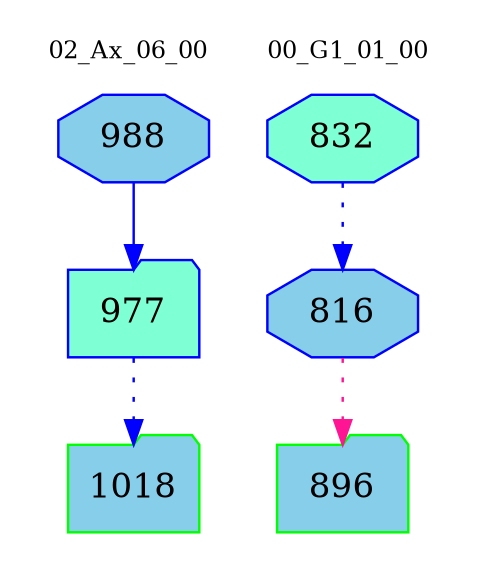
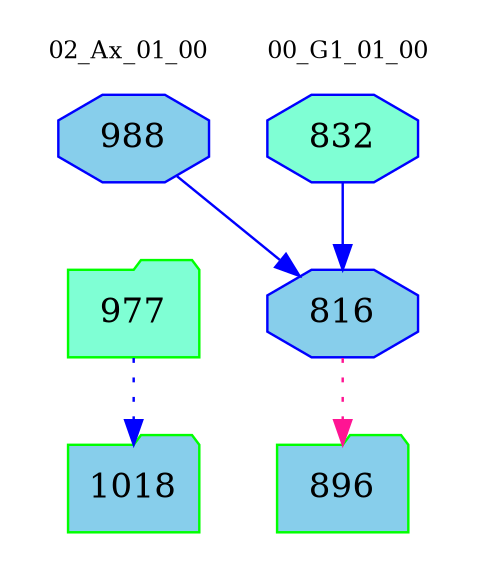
(129, 52) -> (129, 52)
(134, 214) -> (213, 206)
(343, 214) -> (343, 214)
(134, 314) -> (134, 314)
